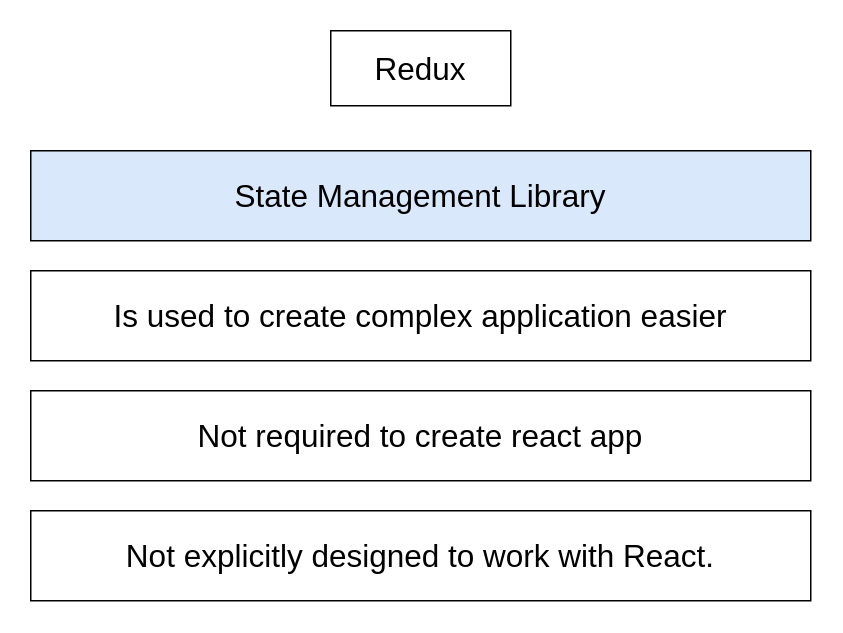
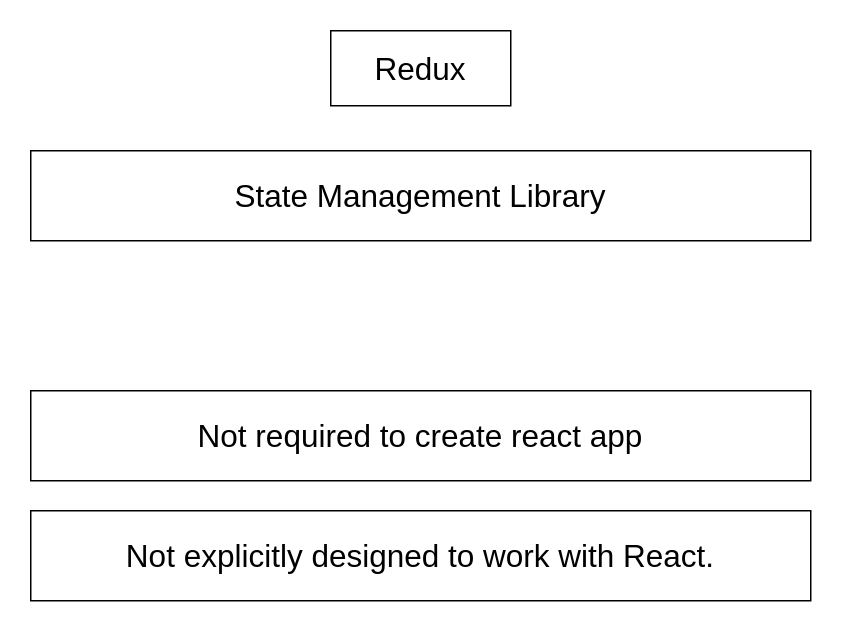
(421, 196) -> (421, 196)
(421, 316) -> none
